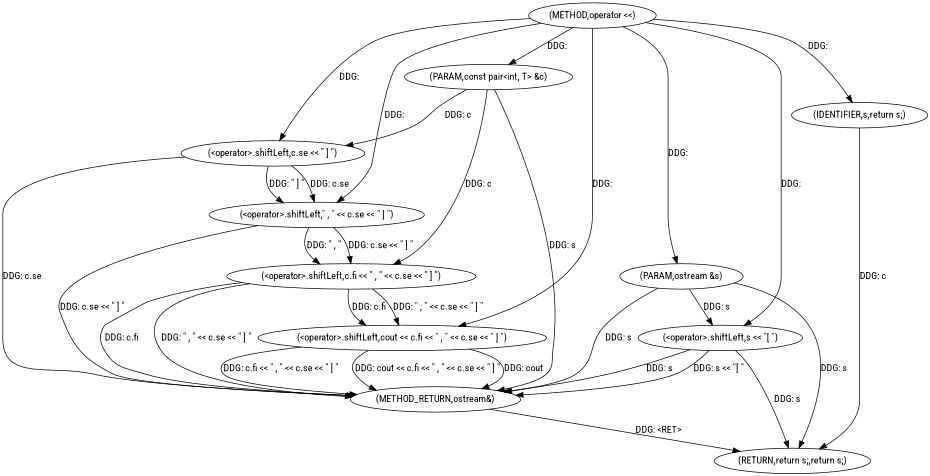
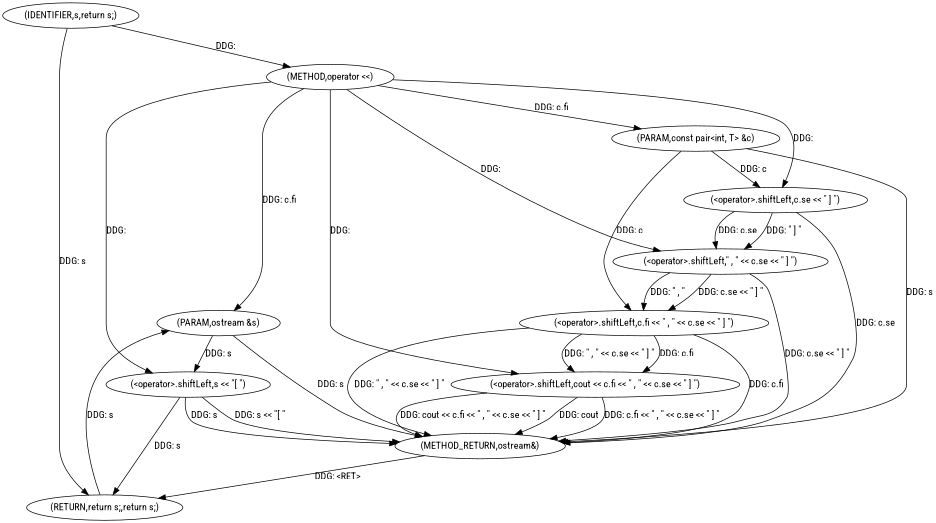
(763, 32) -> (198, 46)
(558, 46) -> (552, 108)
(679, 153) -> (280, 200)
(873, 276) -> (73, 262)
(816, 340) -> (90, 396)
